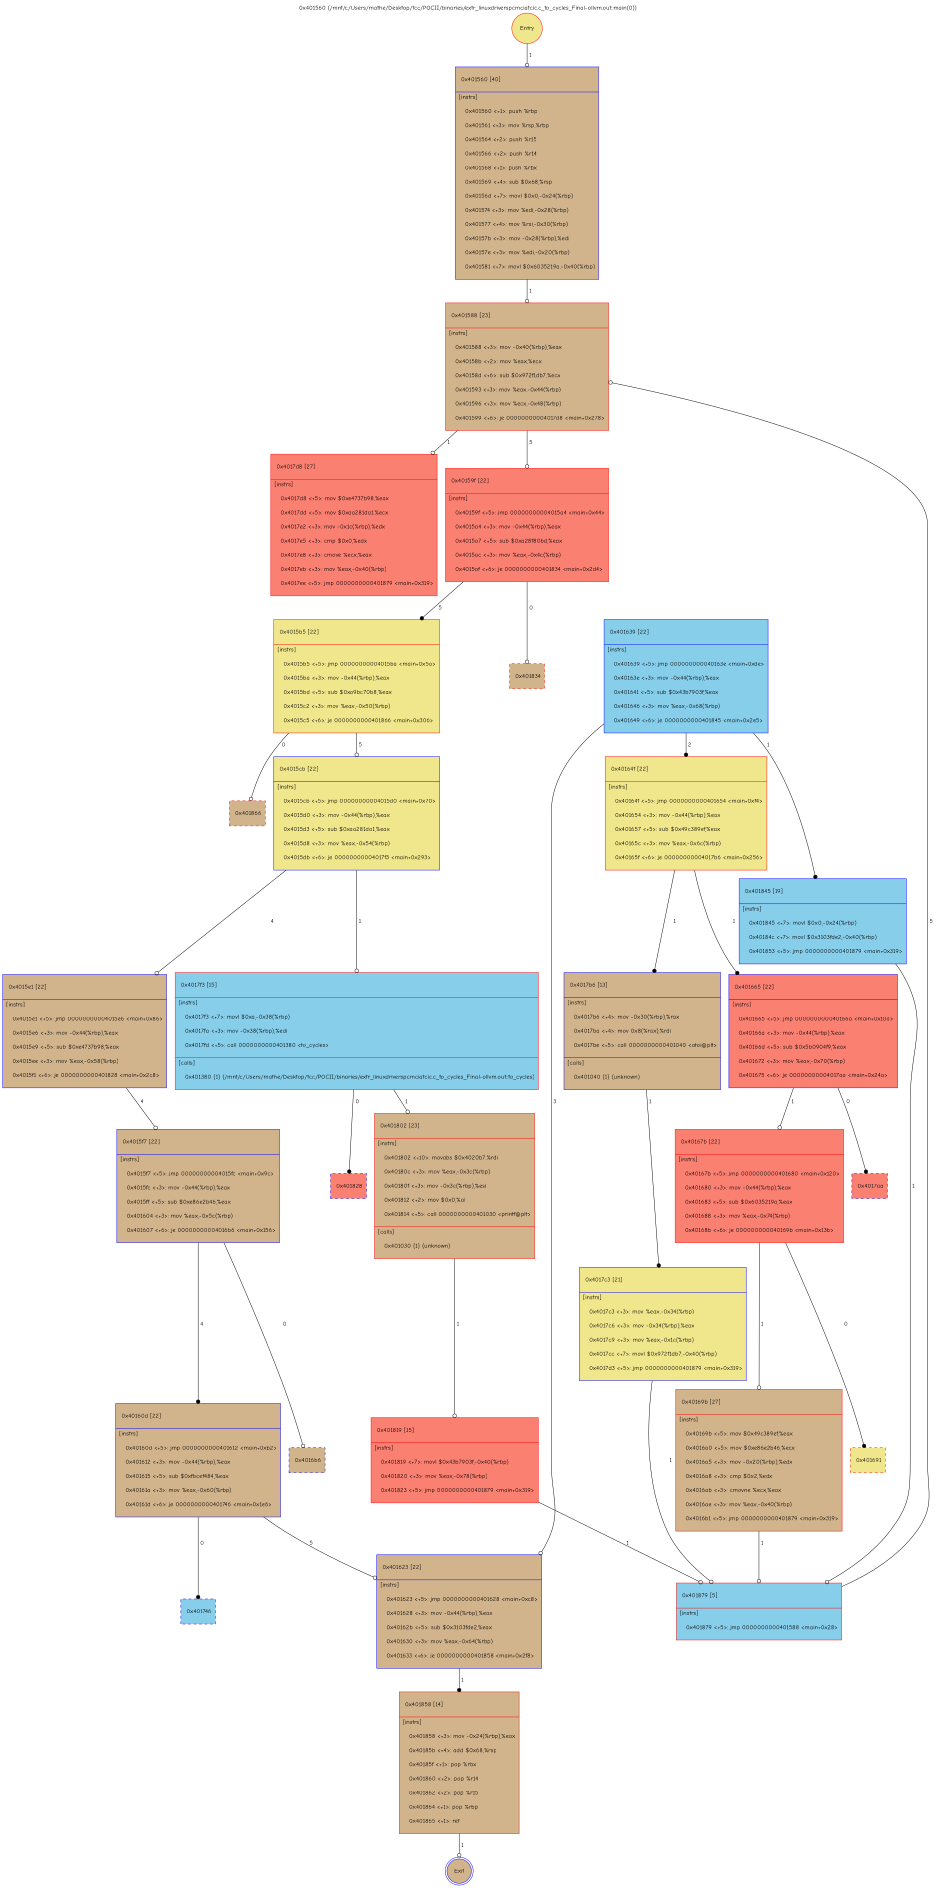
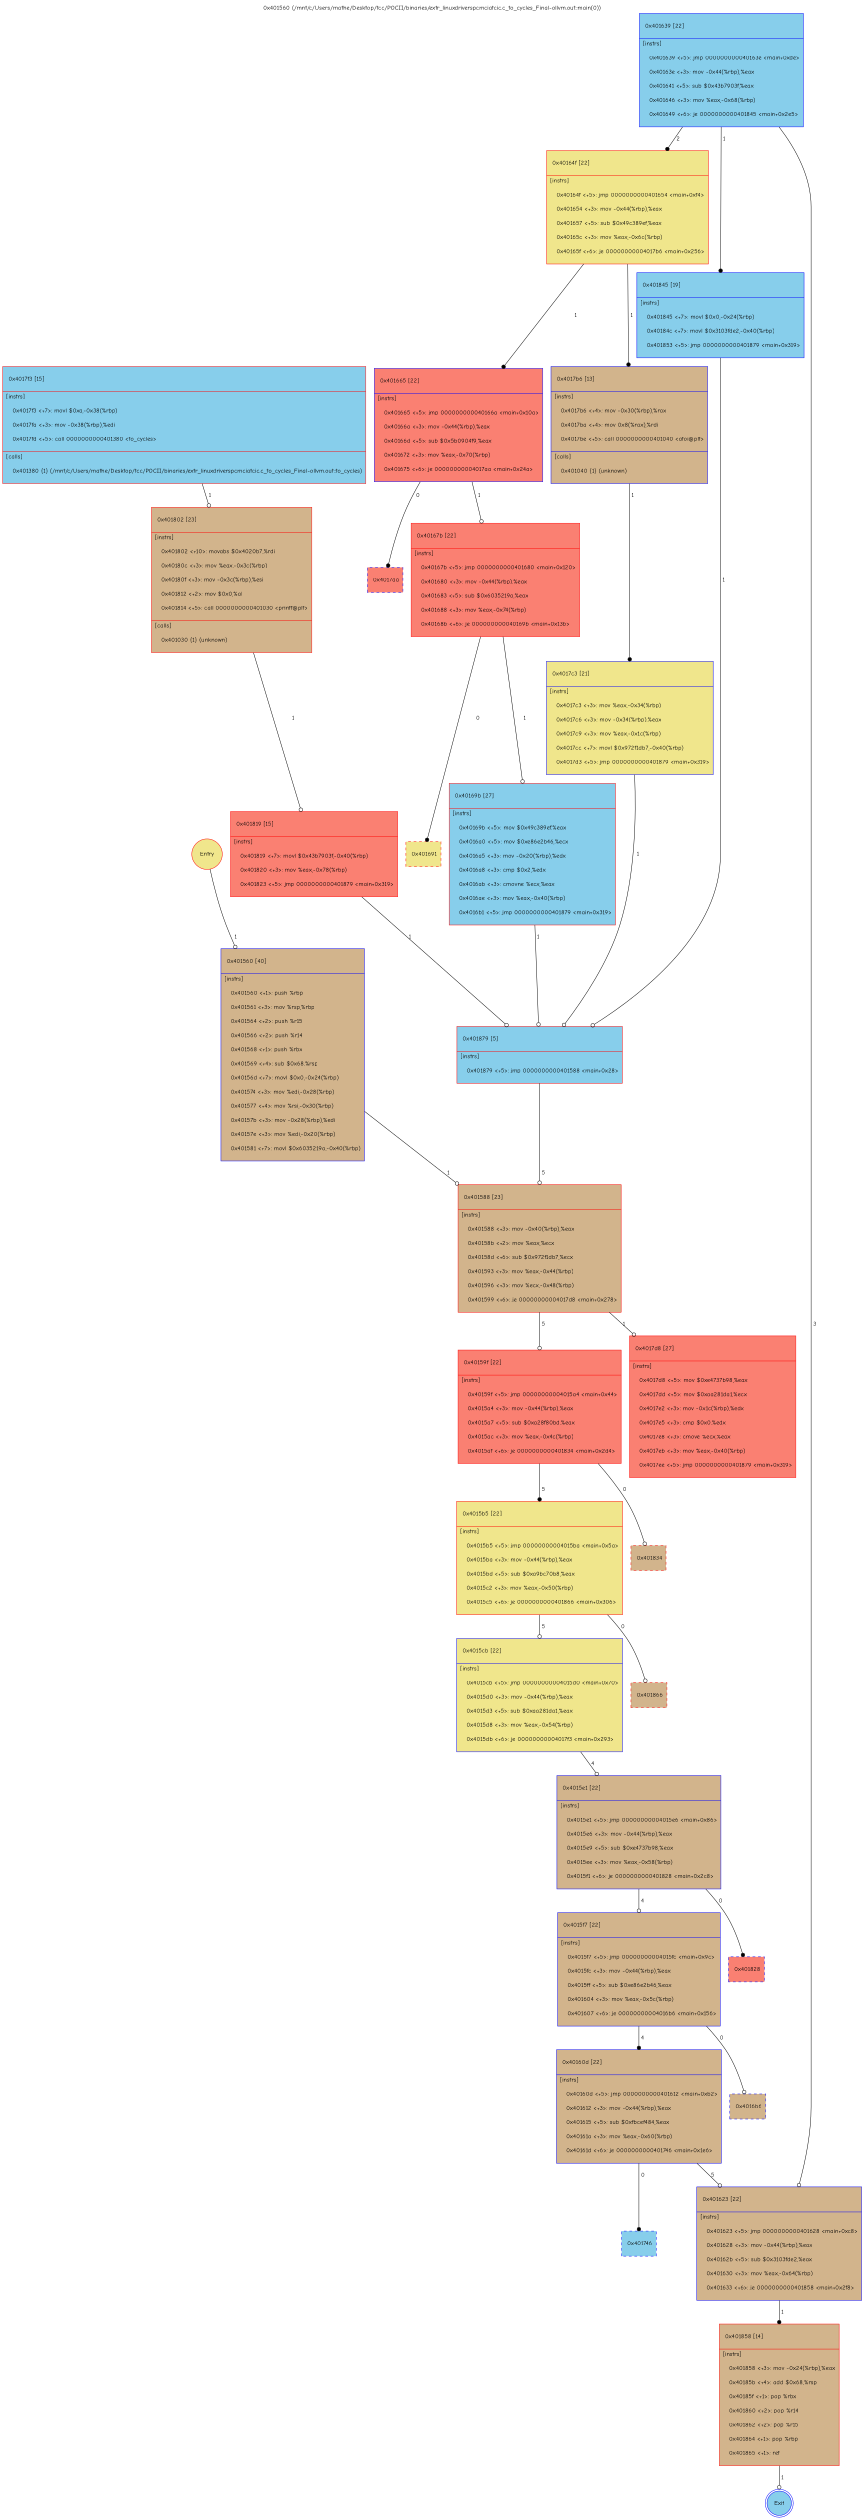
(357, 919) -> none
(351, 1130) -> (728, 1919)
(759, 1460) -> (532, 854)
(459, 1871) -> (779, 2503)
